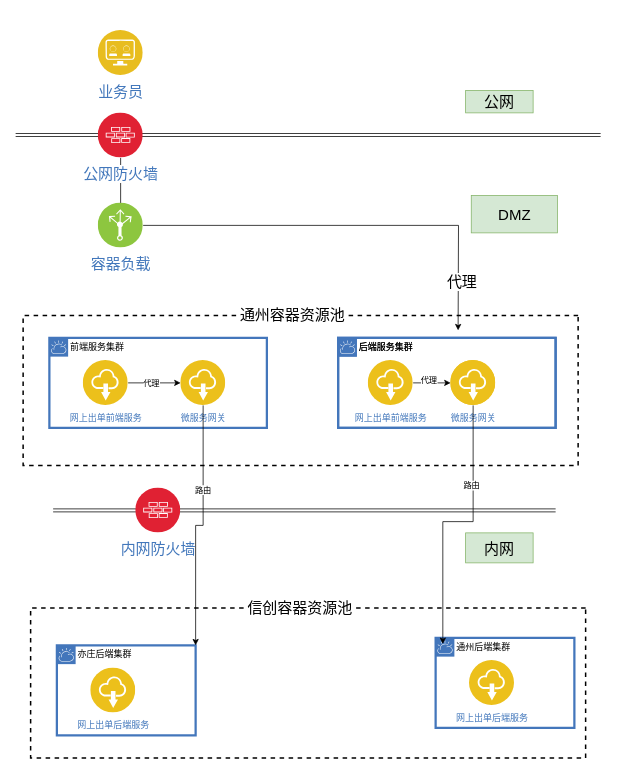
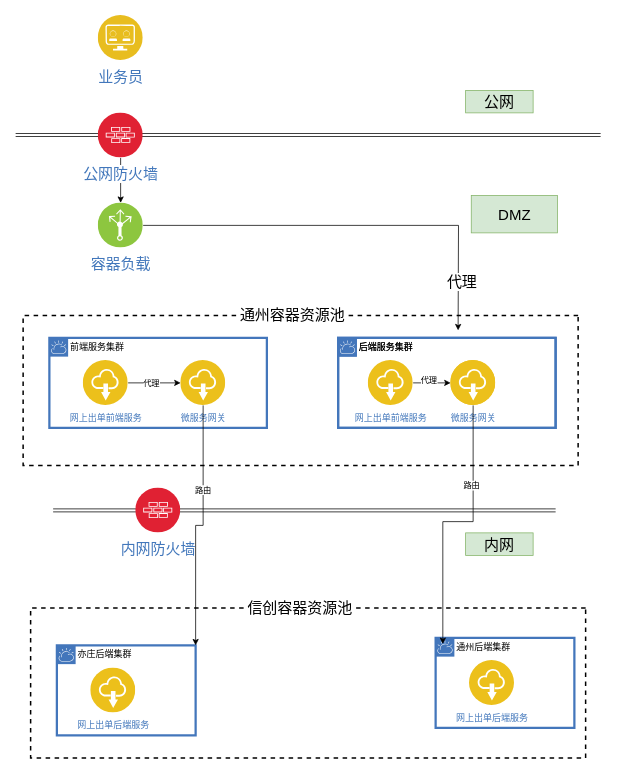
(120, 53) -> (120, 38)
(120, 199) -> (120, 196)
(499, 548) -> (499, 544)
